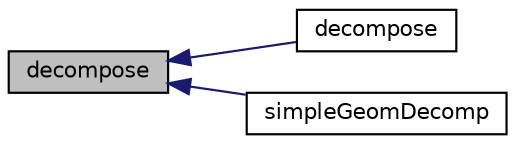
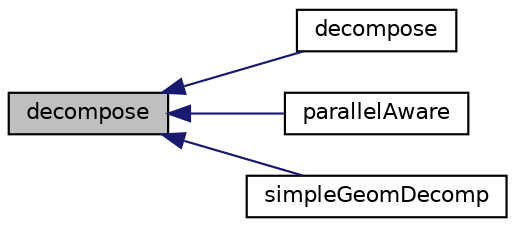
none -> (377, 114)
